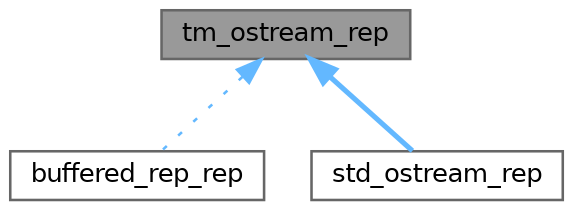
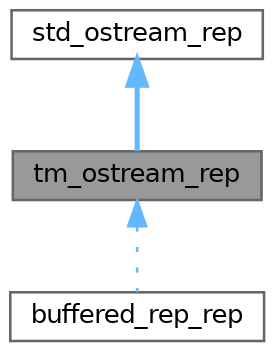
(371, 114) -> (137, 118)
